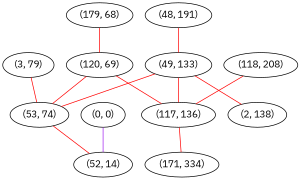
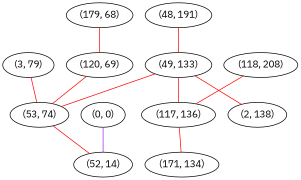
(139, 90) -> none
(182, 165) -> (182, 165)
